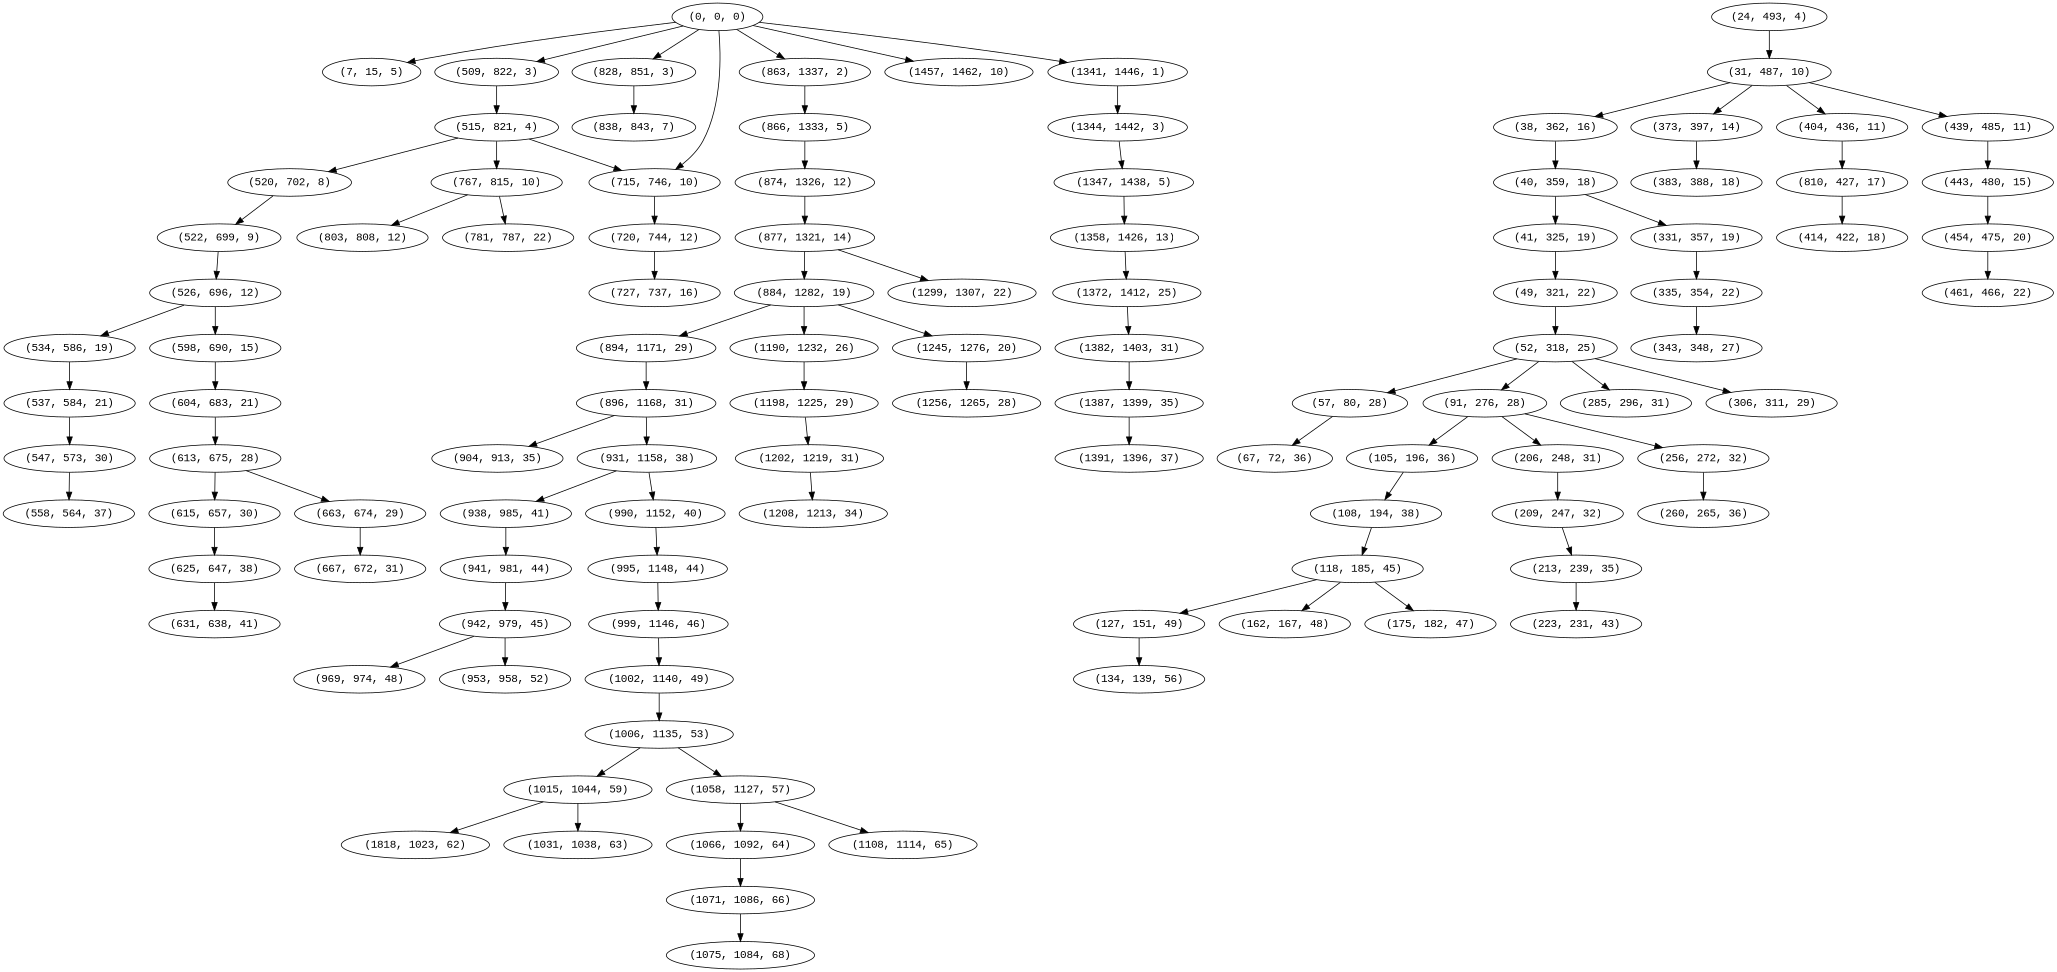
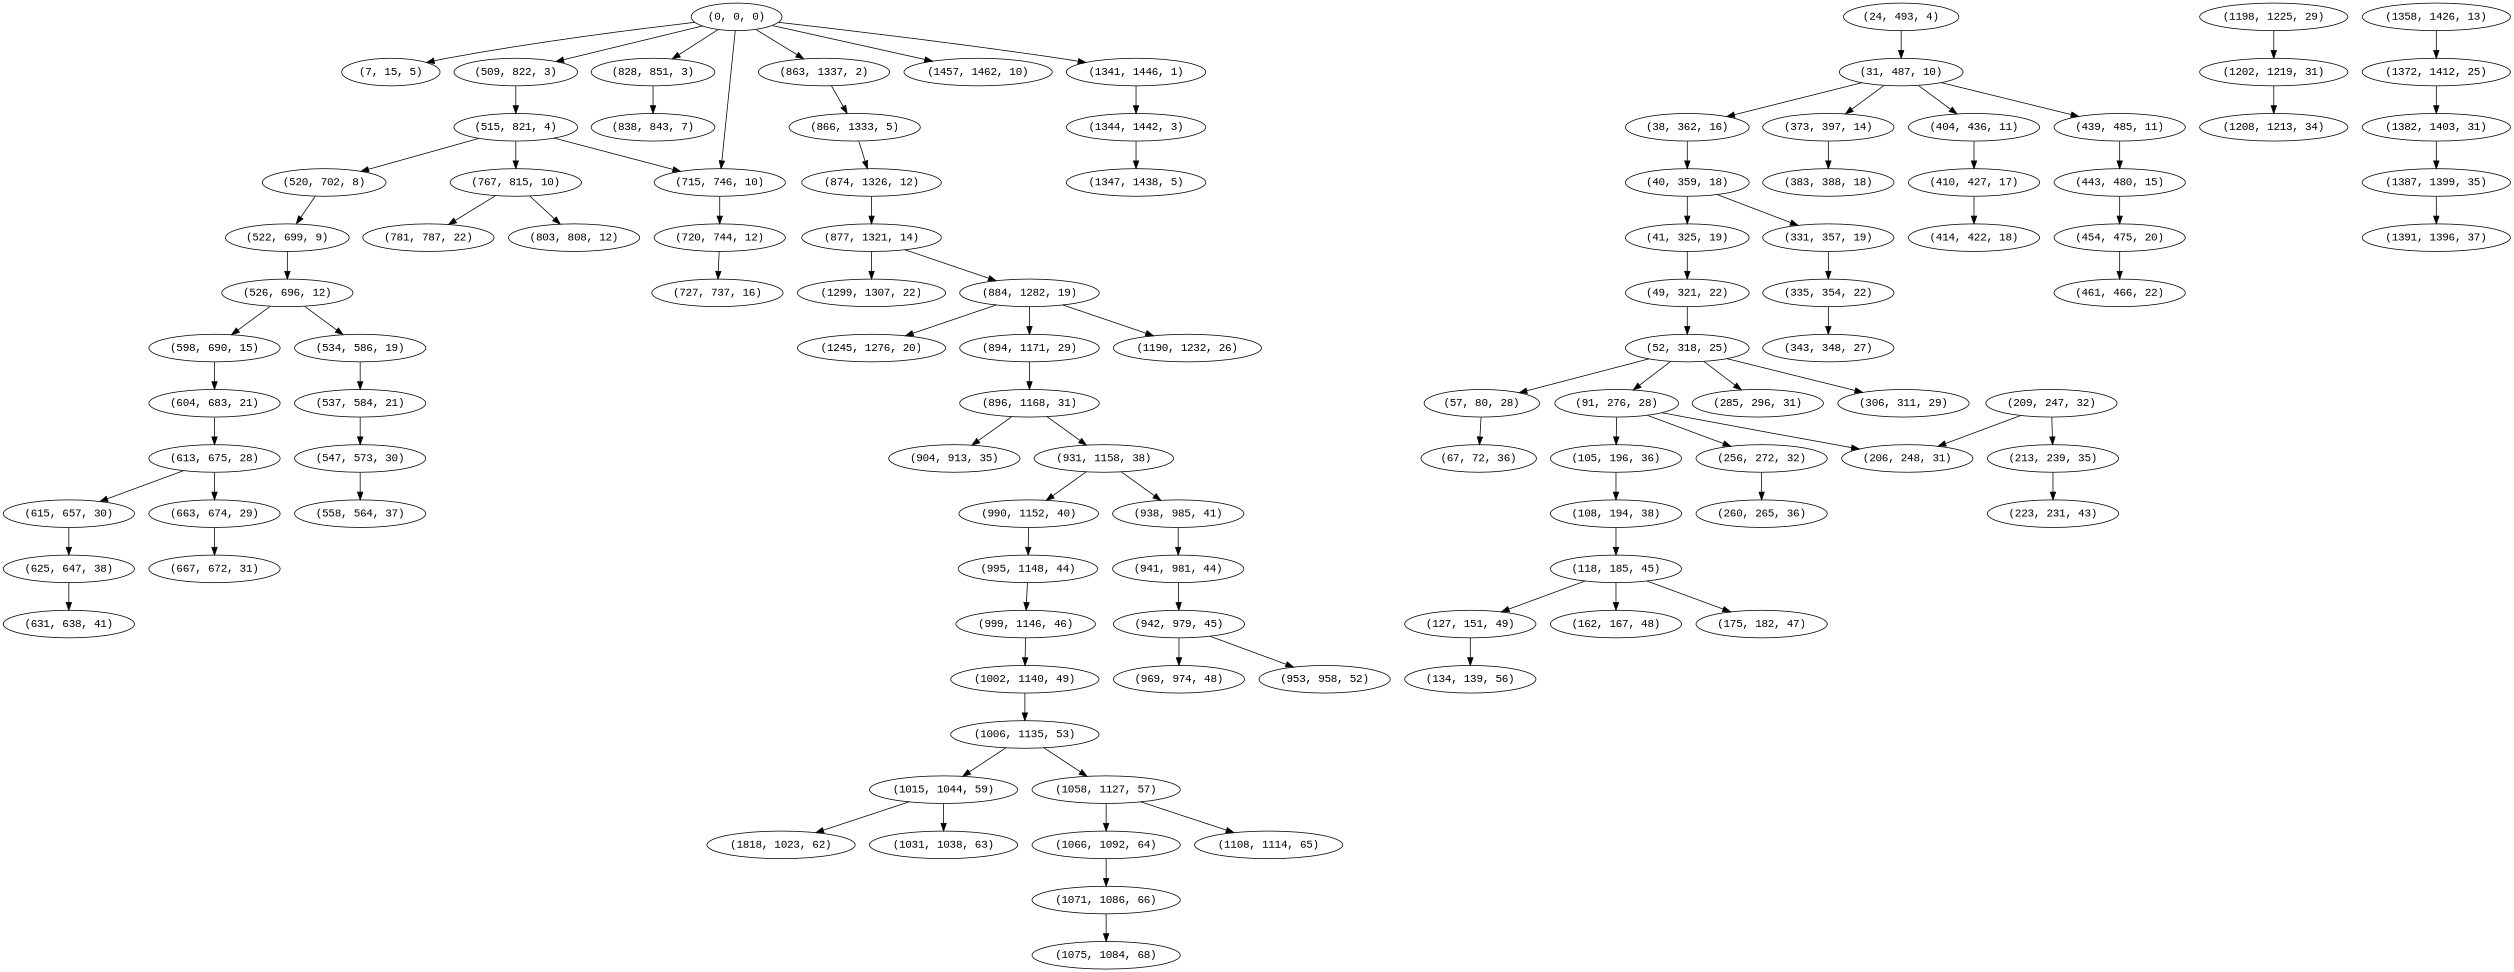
(1842, 182) -> (1974, 182)
(1124, 206) -> none
(804, 372) -> none
(967, 403) -> none
(1558, 482) -> (1983, 429)
